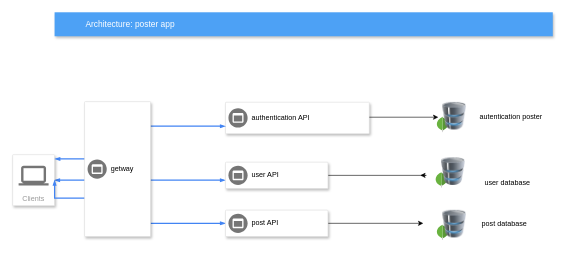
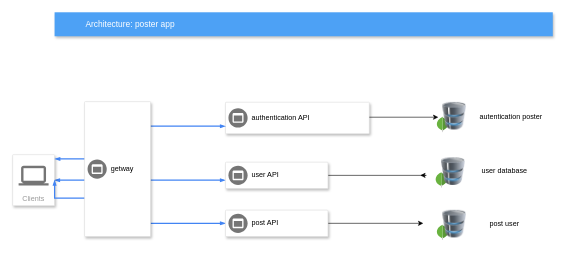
(507, 182) -> (504, 170)
(505, 224) -> (505, 224)
